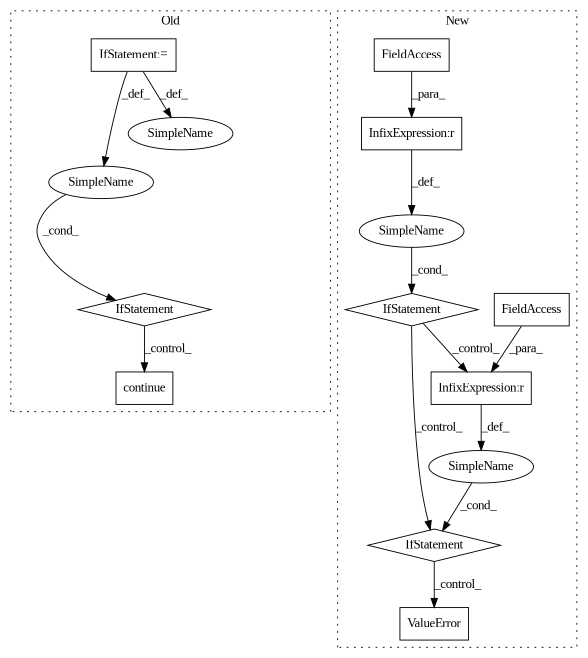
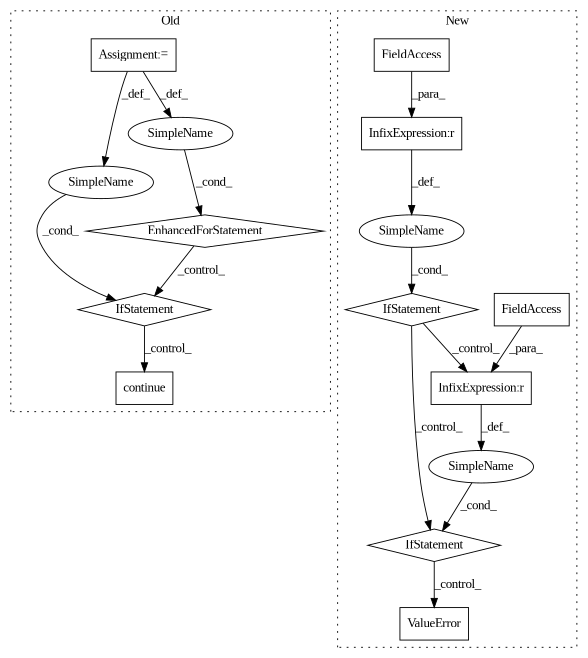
(134, 55) -> (134, 55)
none -> (205, 231)
